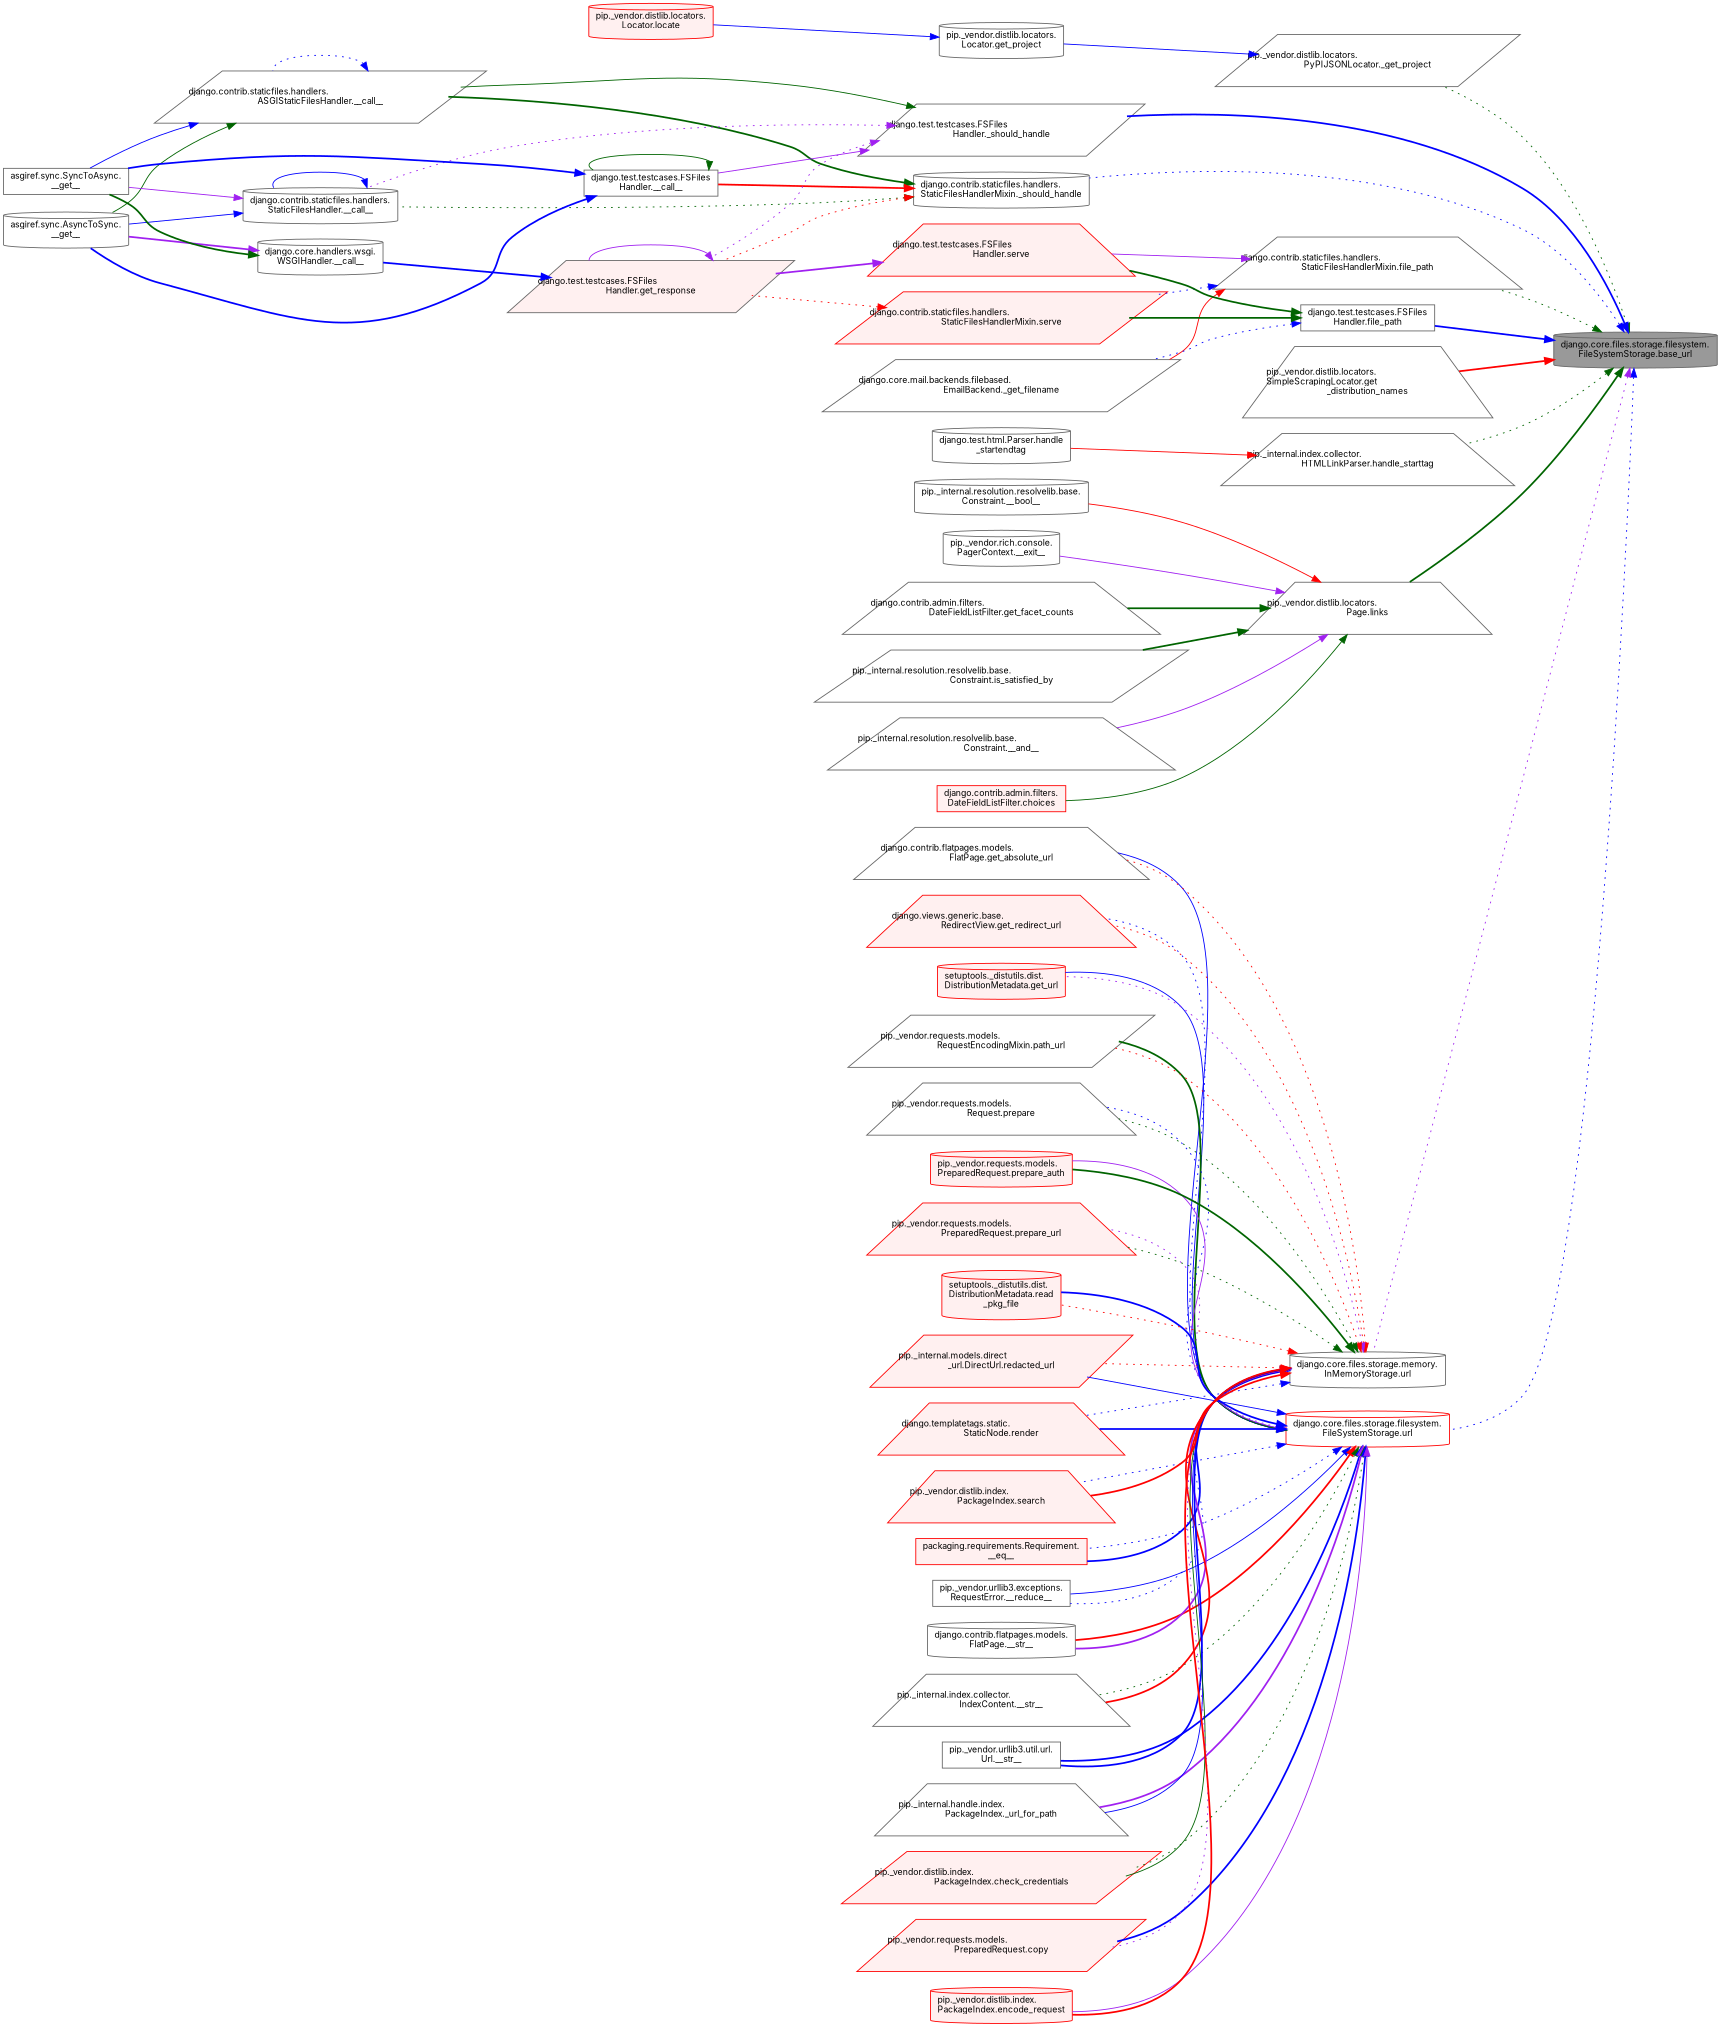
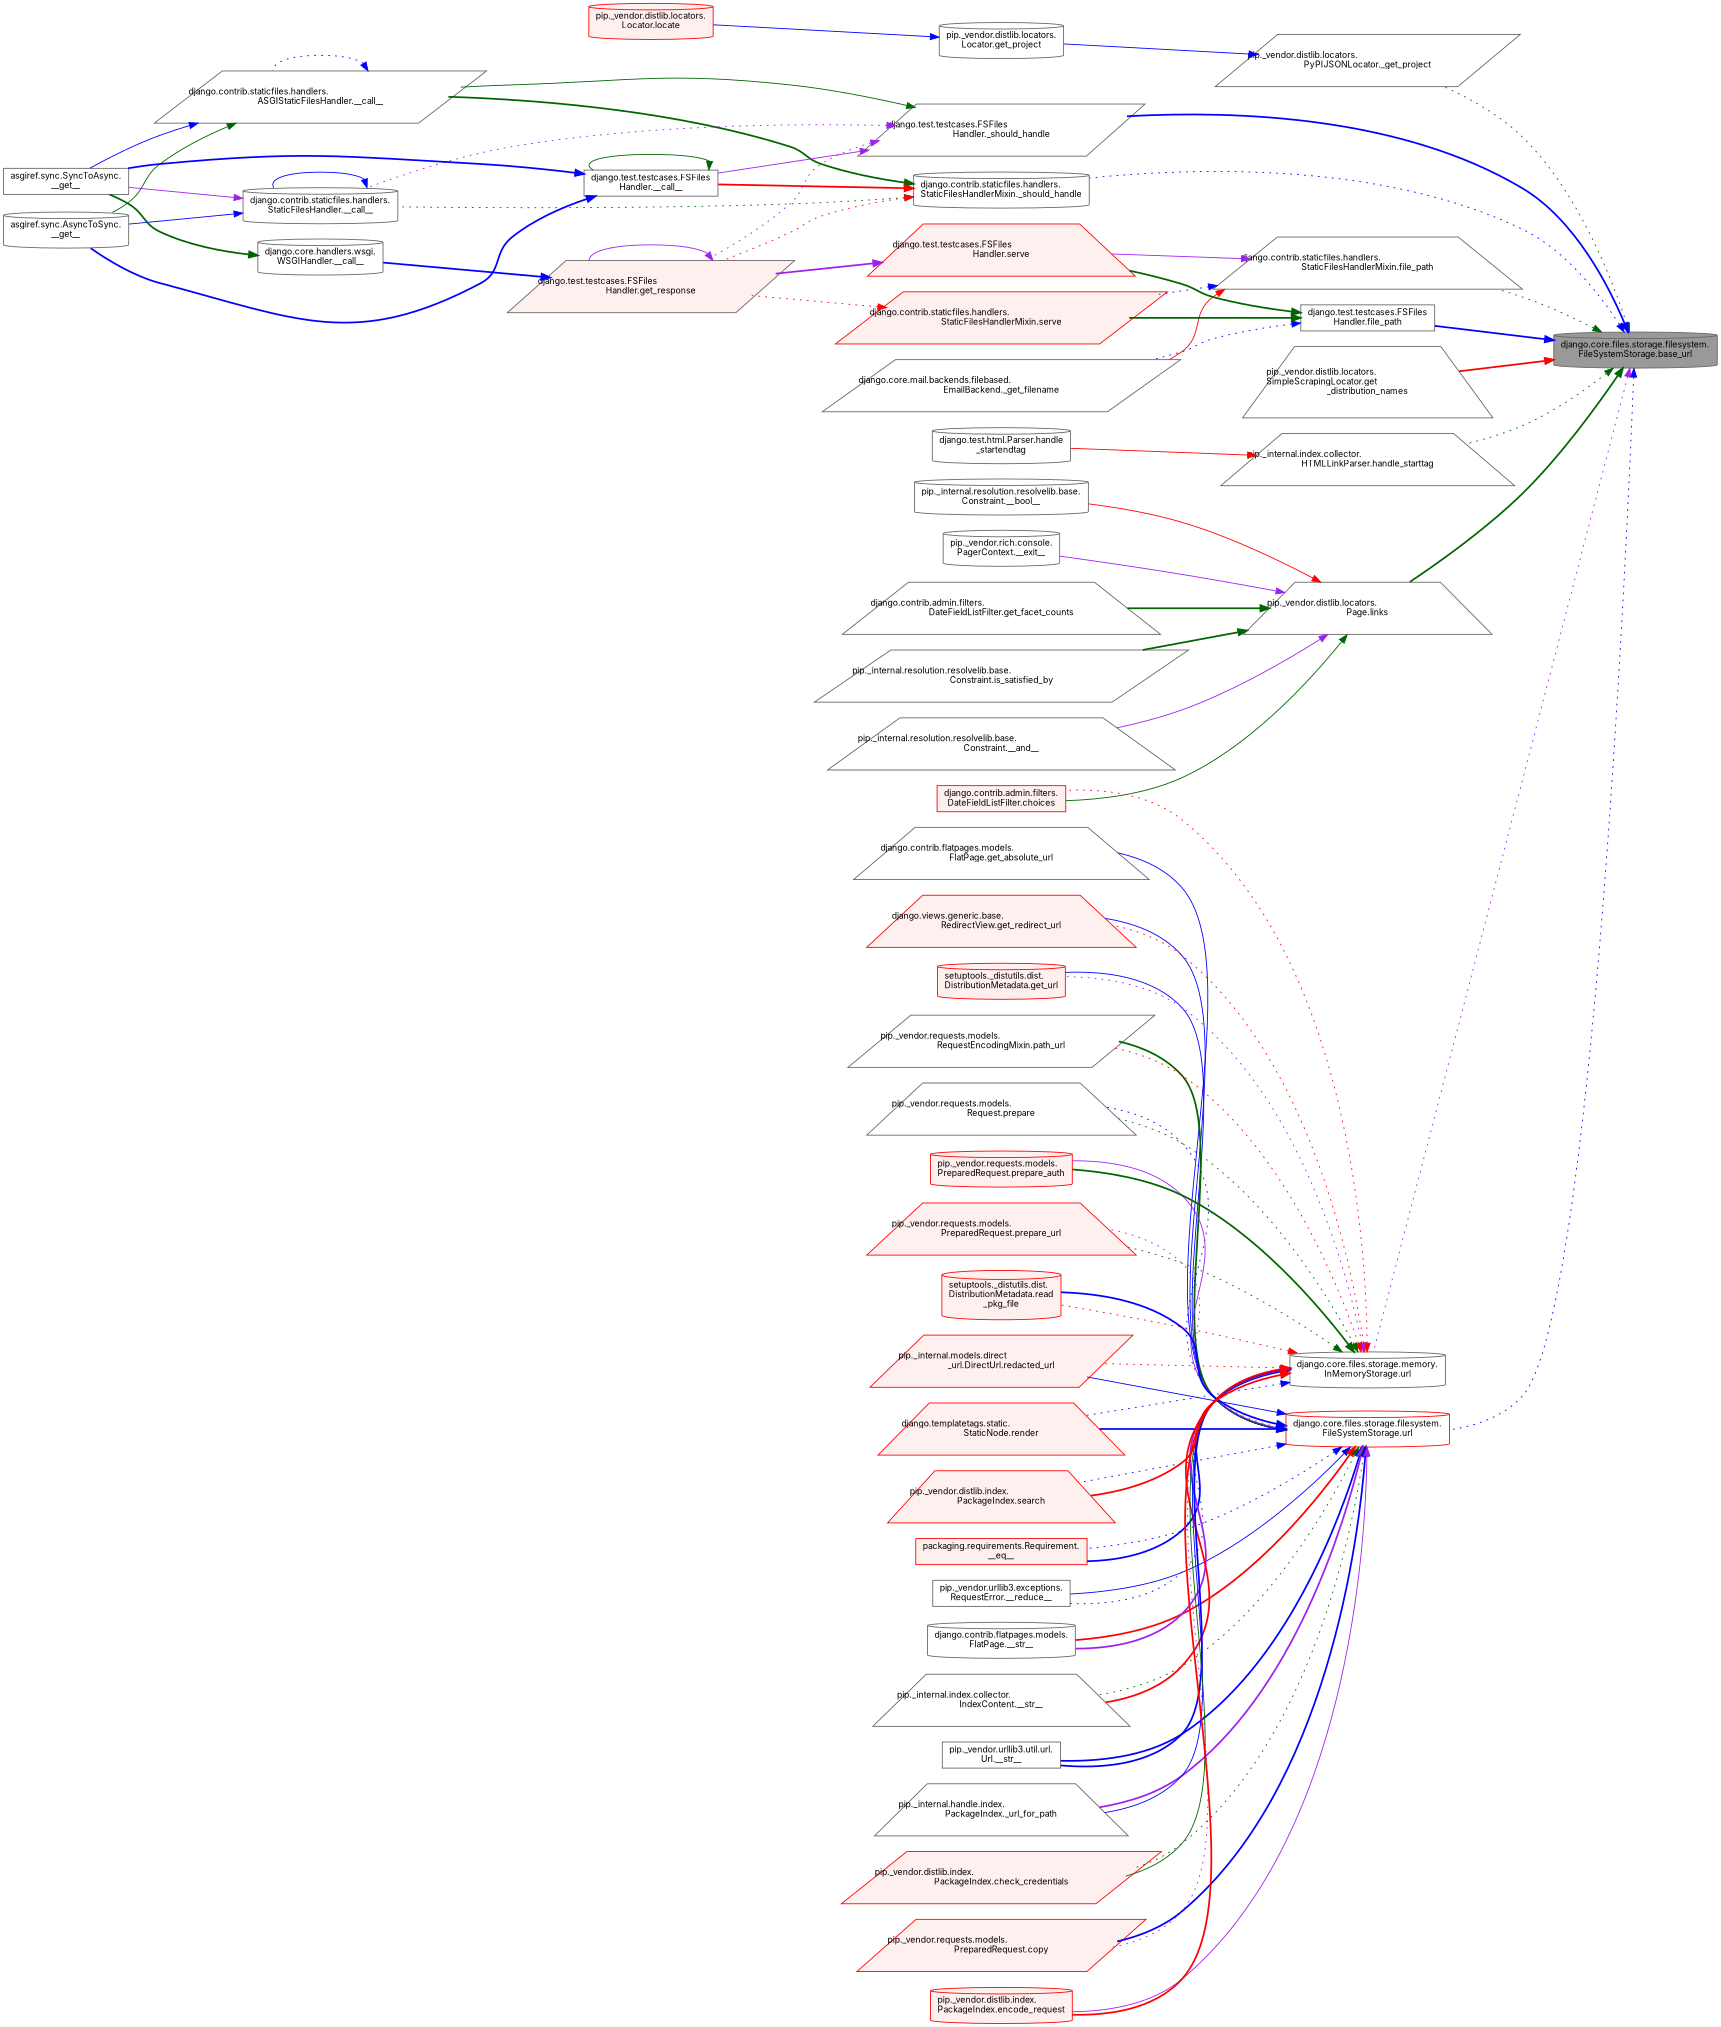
(165, 240) -> none
(1304, 1068) -> (1307, 1004)
(1198, 1169) -> (1198, 1169)
